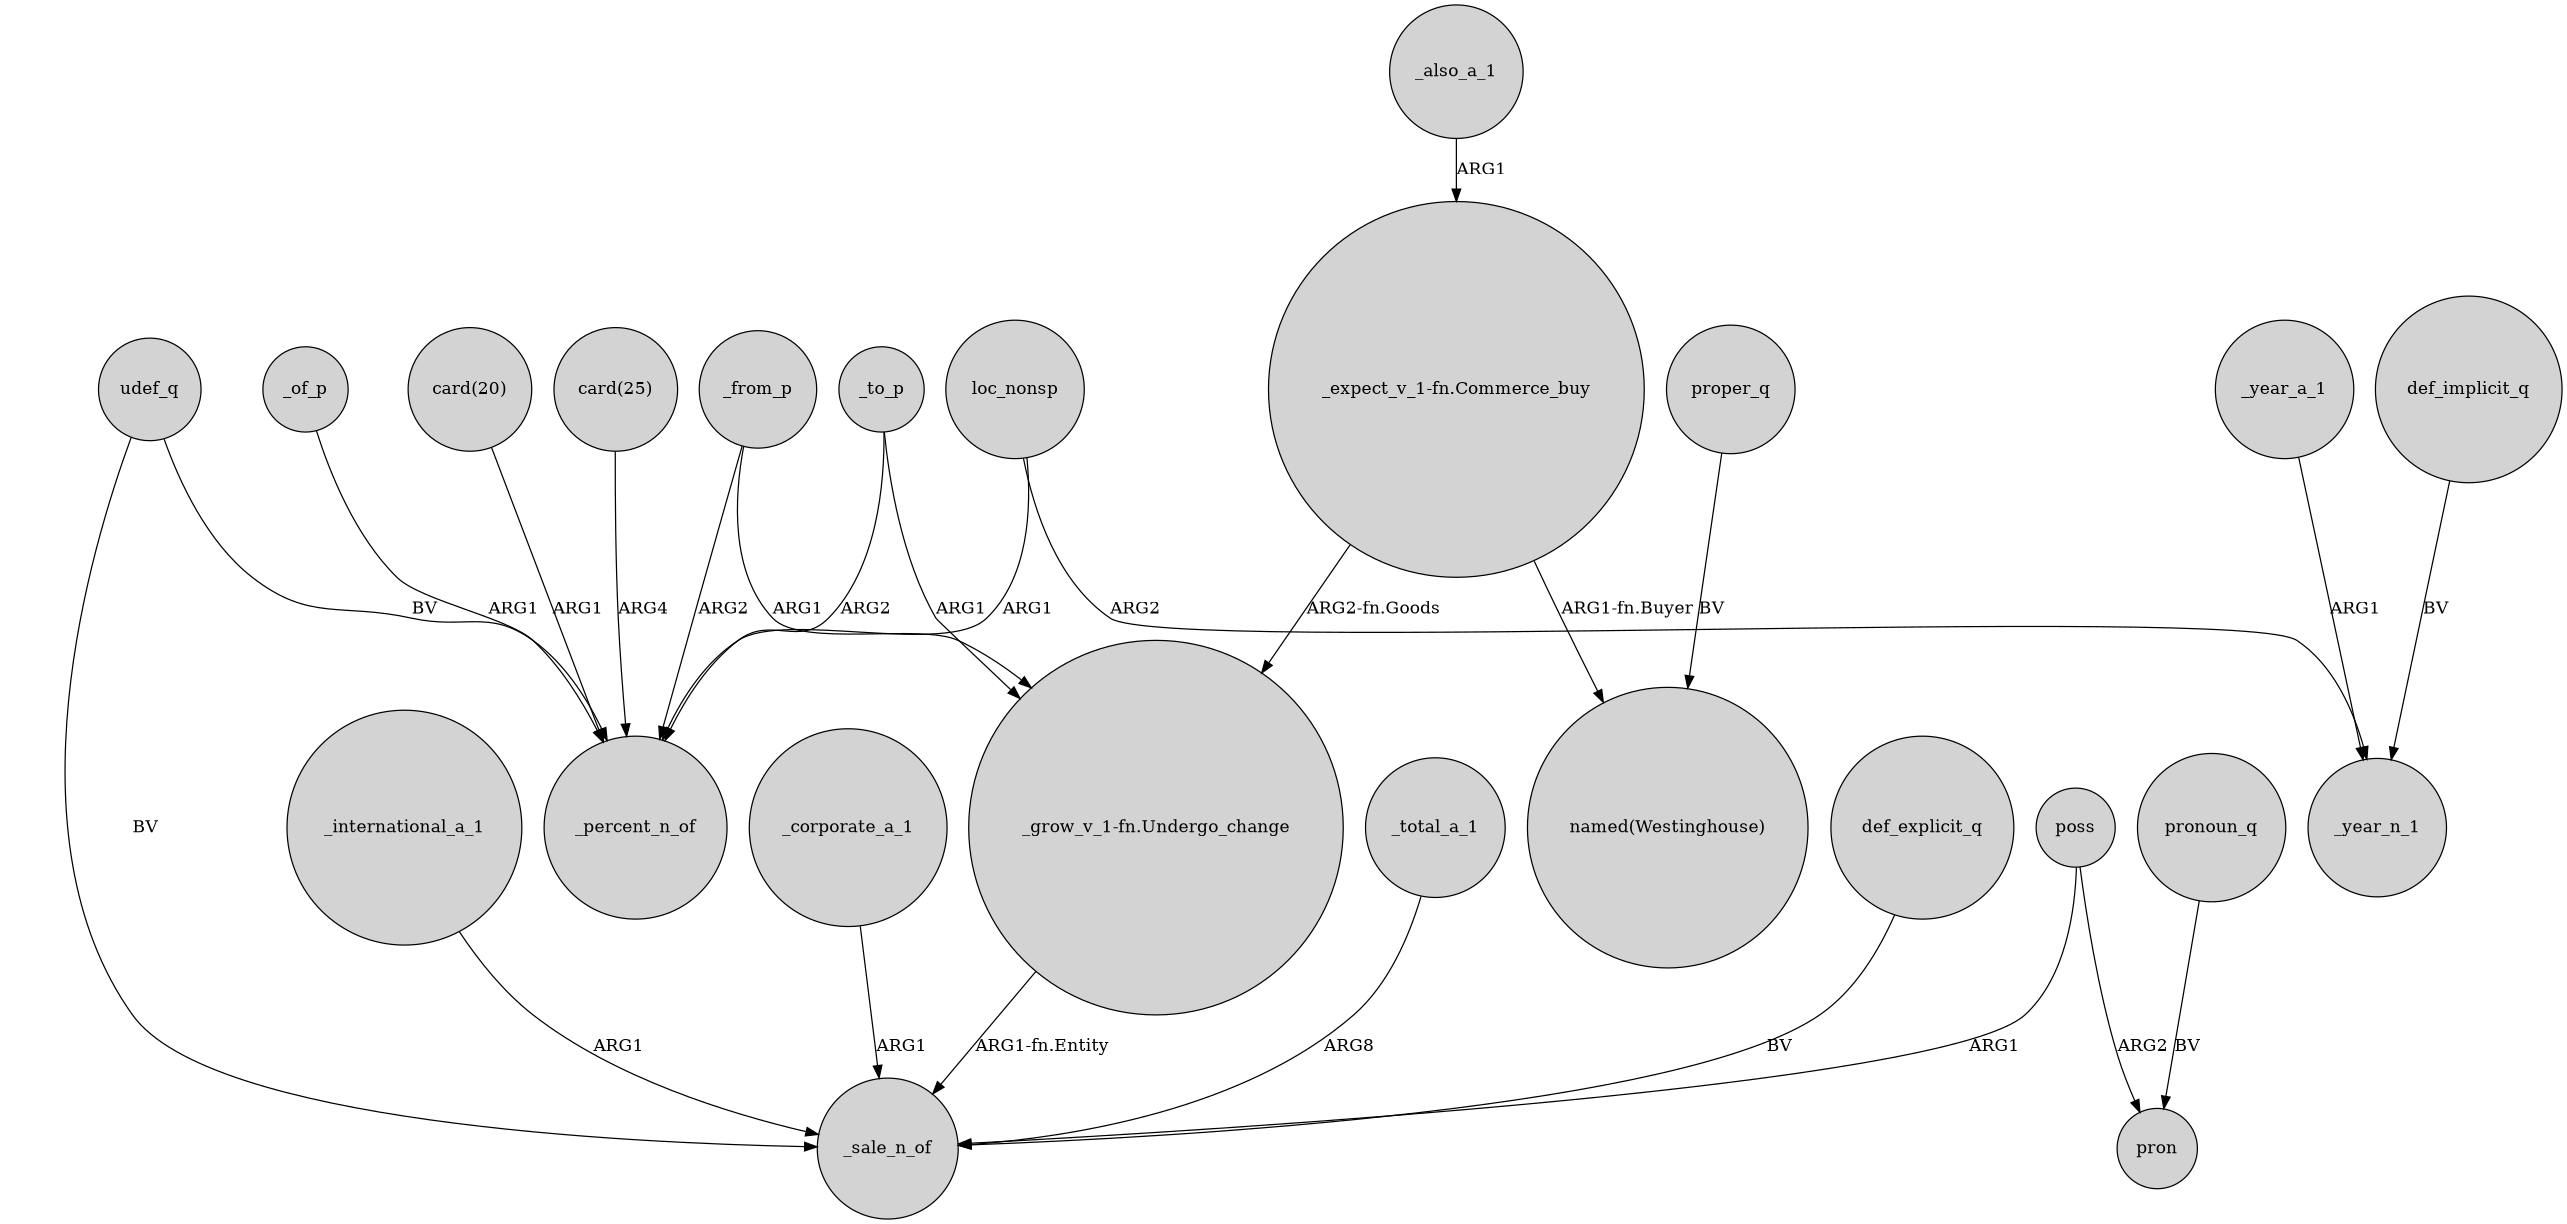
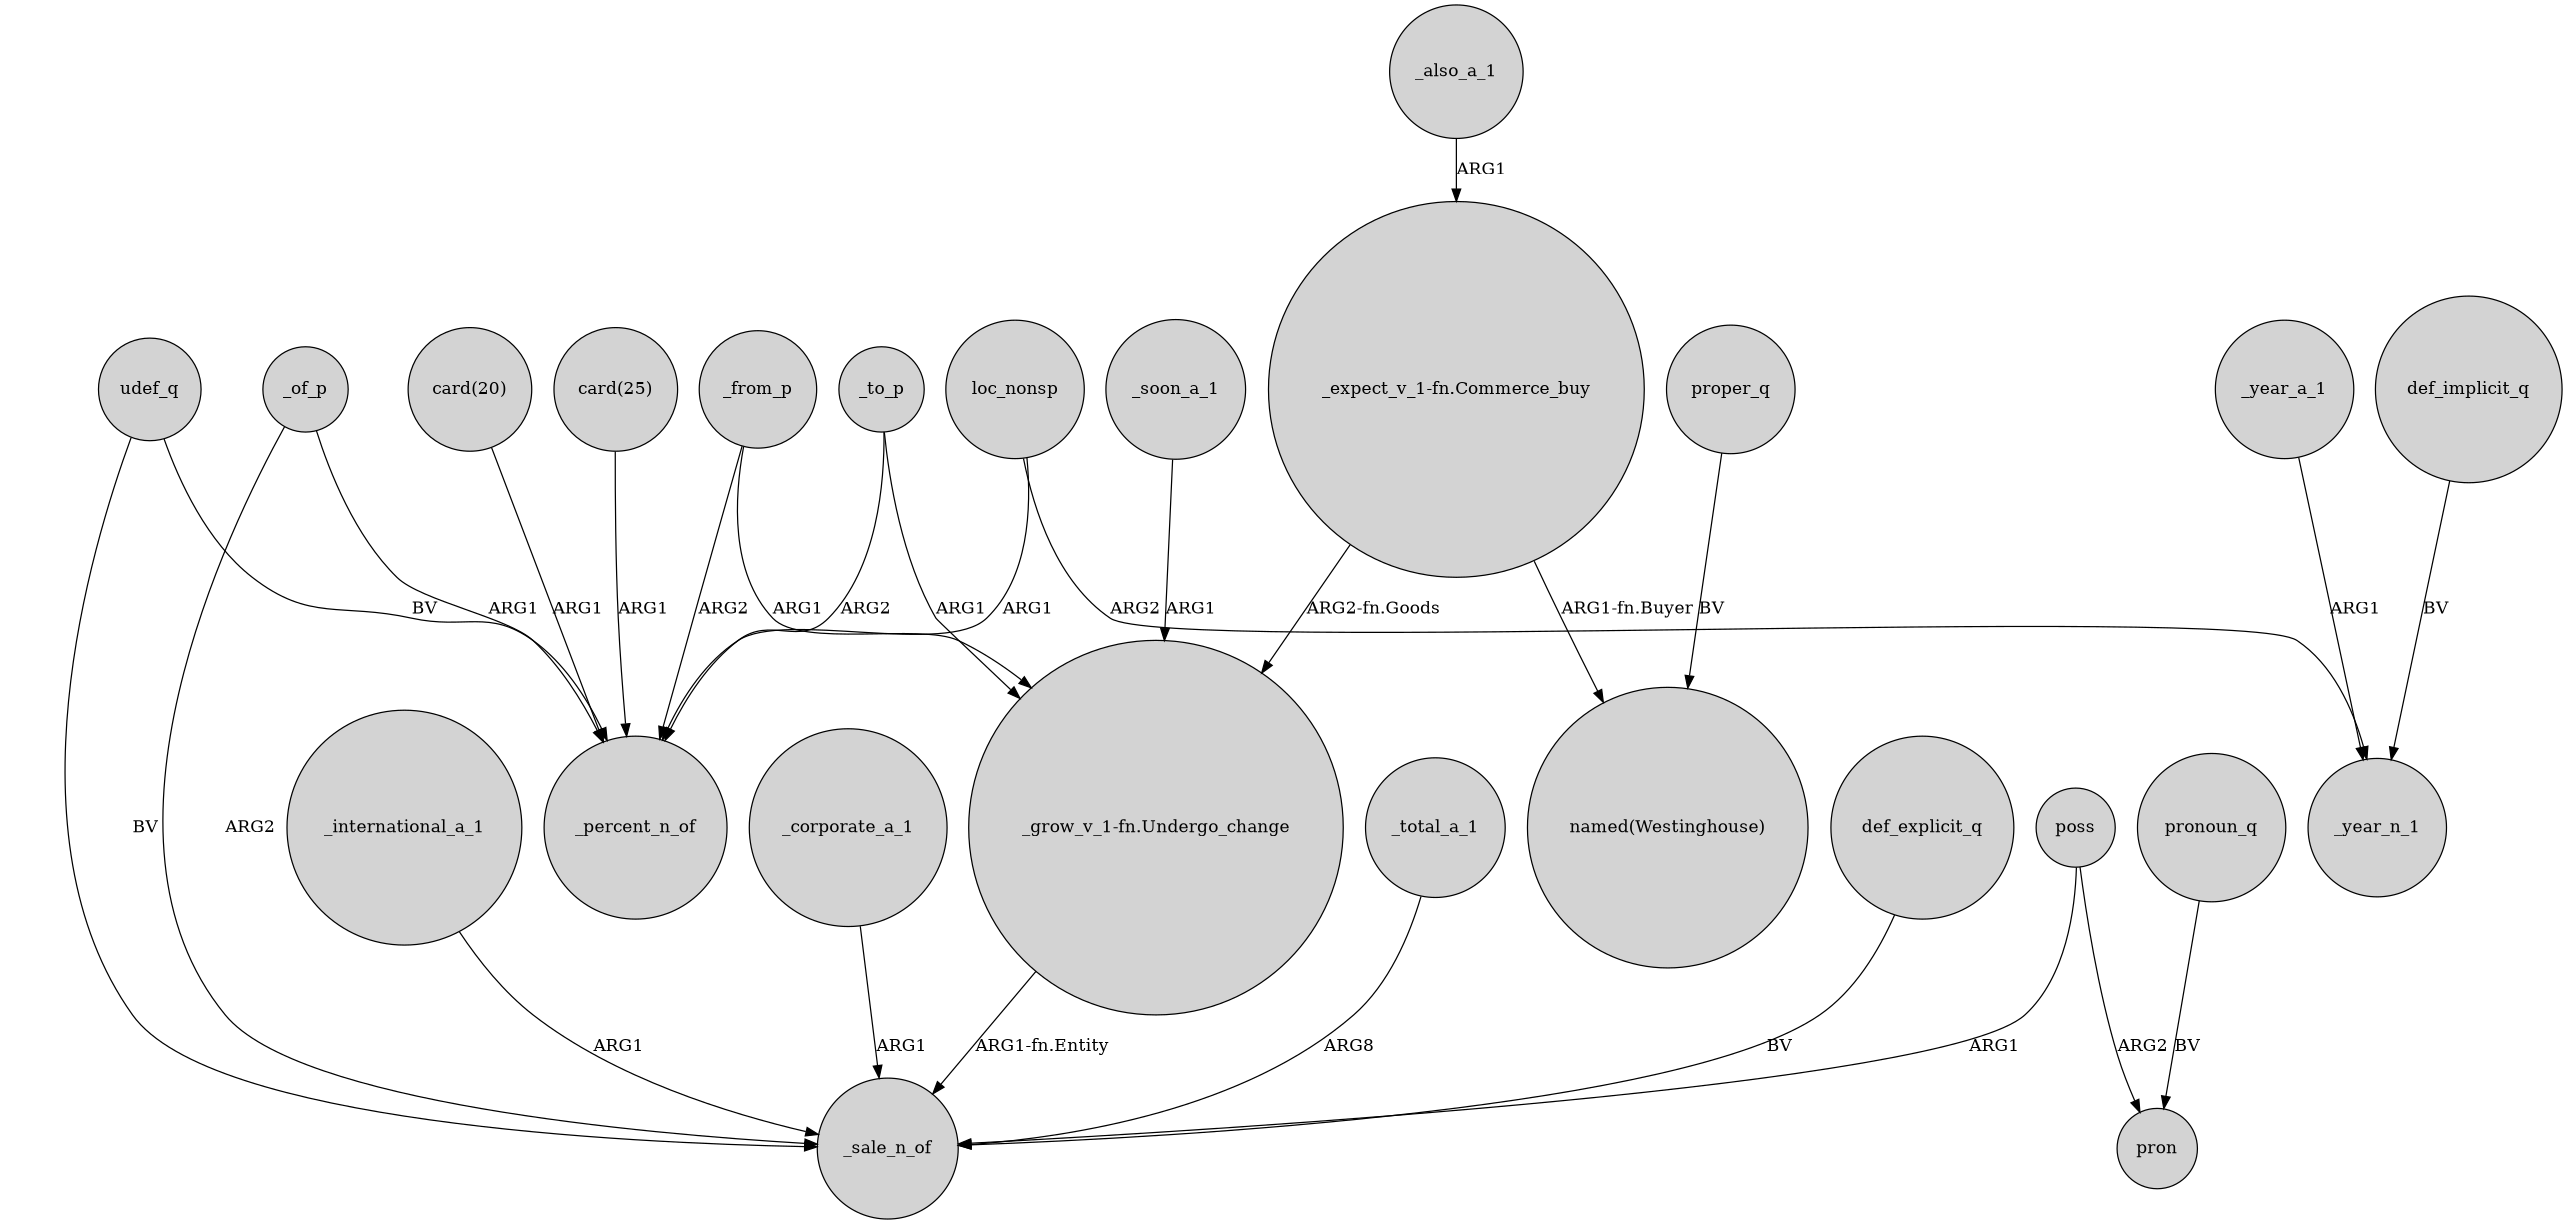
none -> (1176, 389)
(644, 609) -> (644, 609)
none -> (220, 1005)
